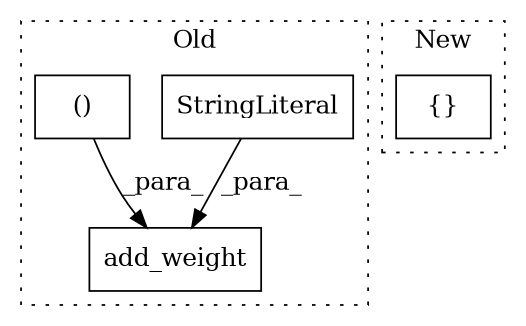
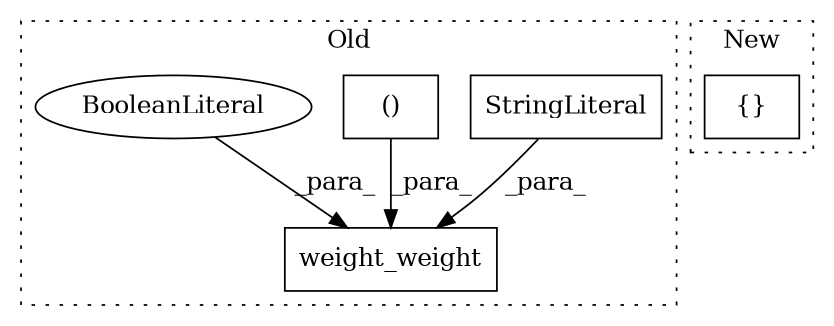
none -> (174, 107)
(175, 259) -> (391, 259)
